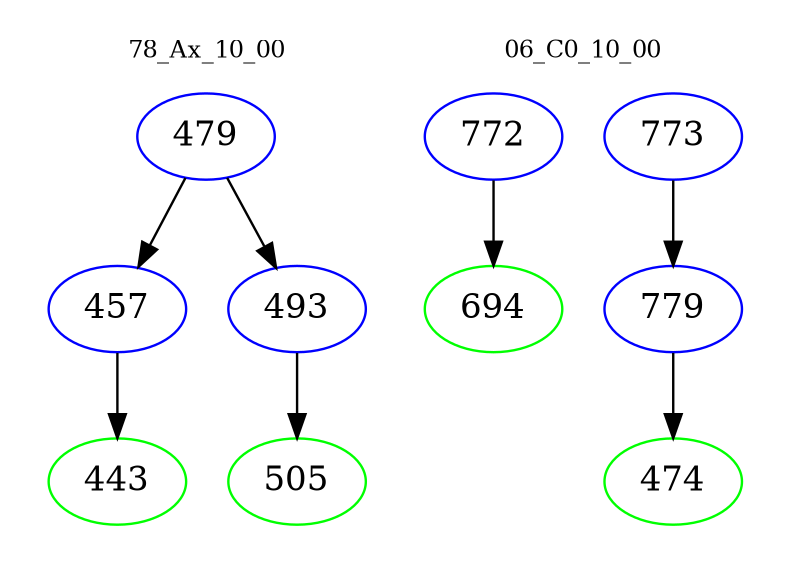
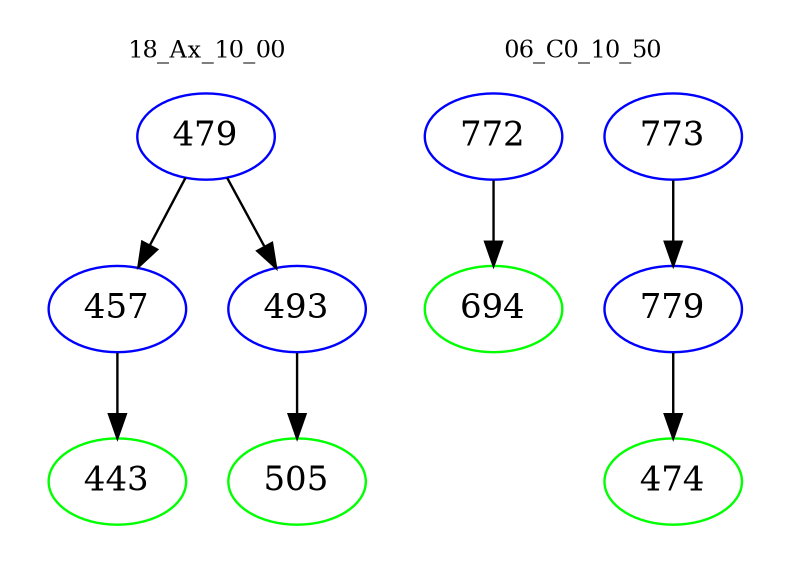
(207, 52) -> (207, 52)
(583, 52) -> (583, 52)
